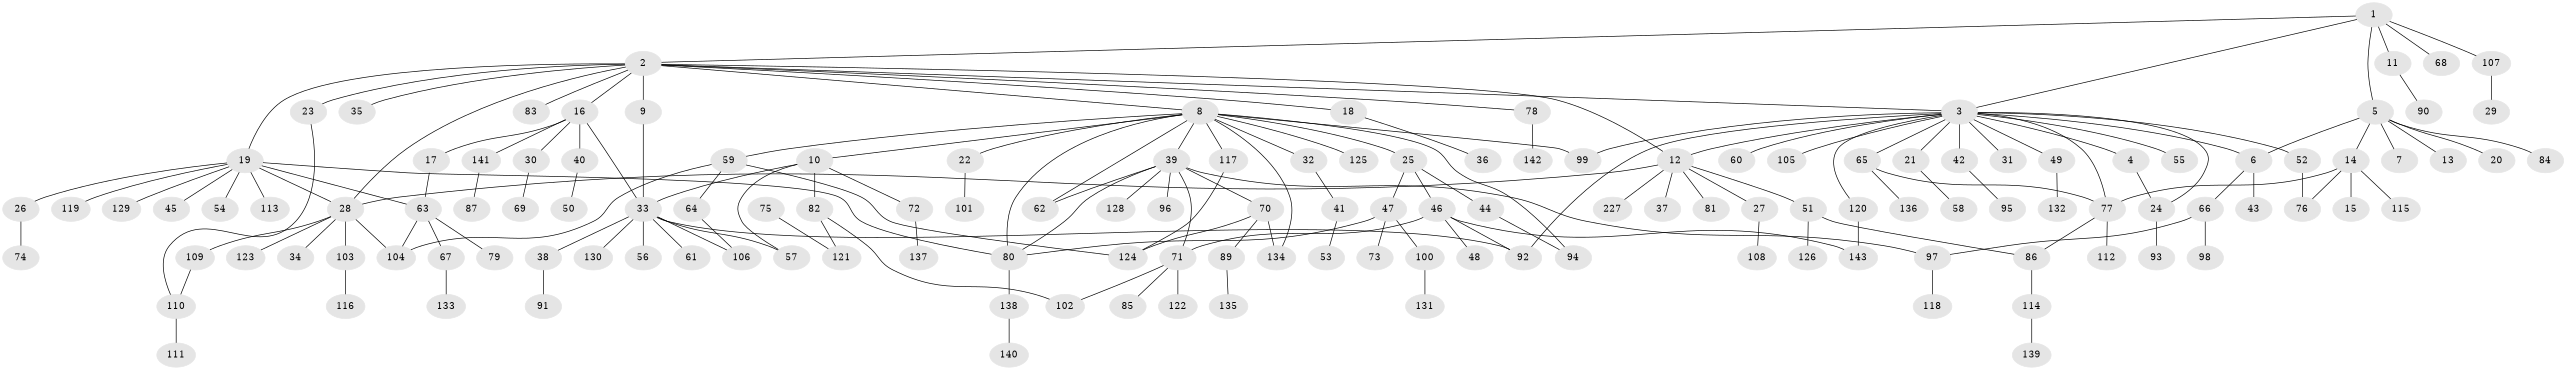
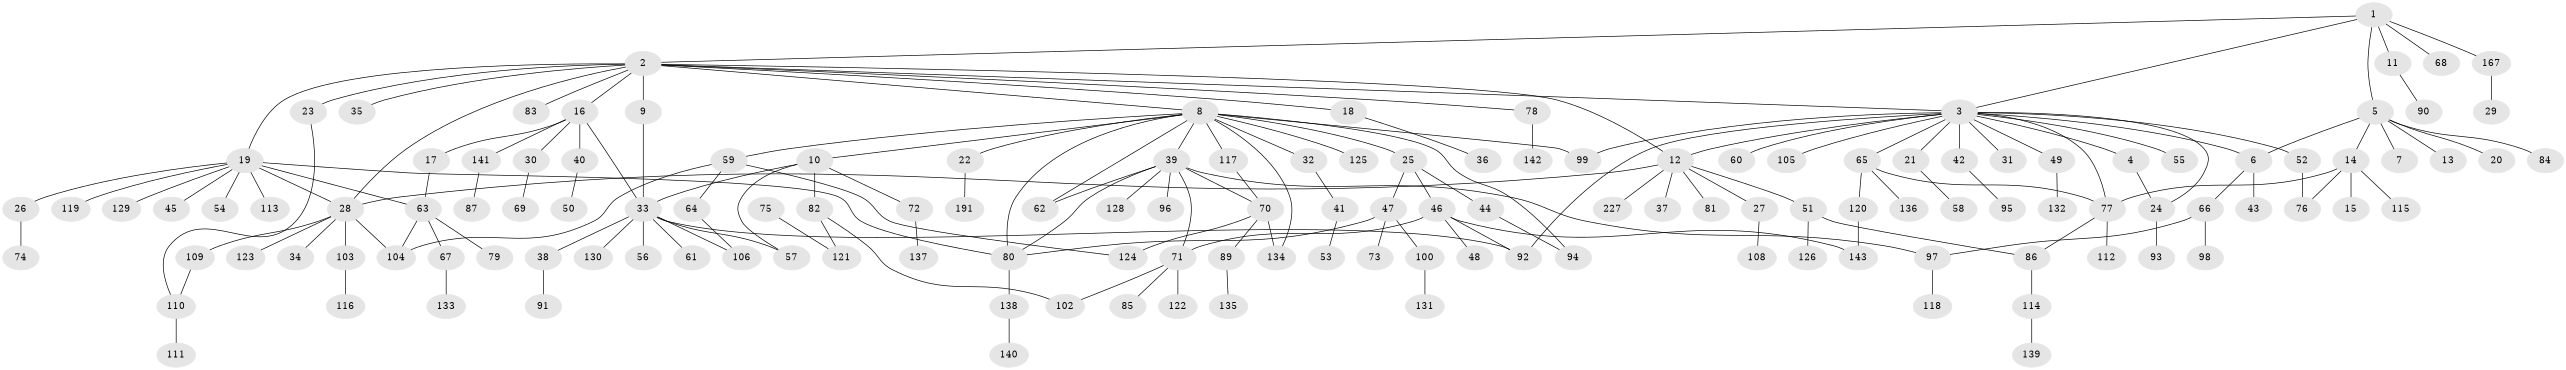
(2491, 63) -> (2491, 63)
(1840, 146) -> (1860, 185)
(965, 209) -> (965, 209)
(1195, 216) -> (1247, 185)
